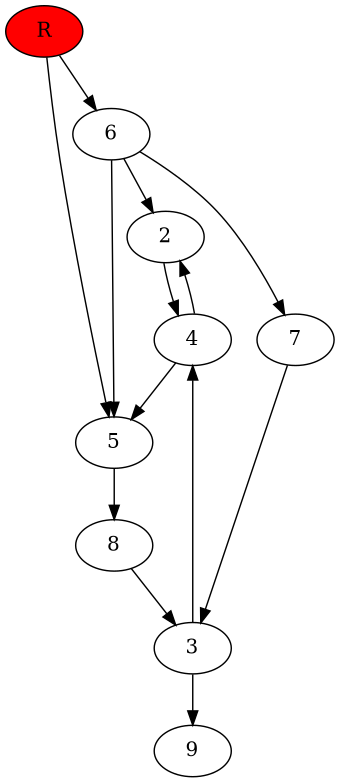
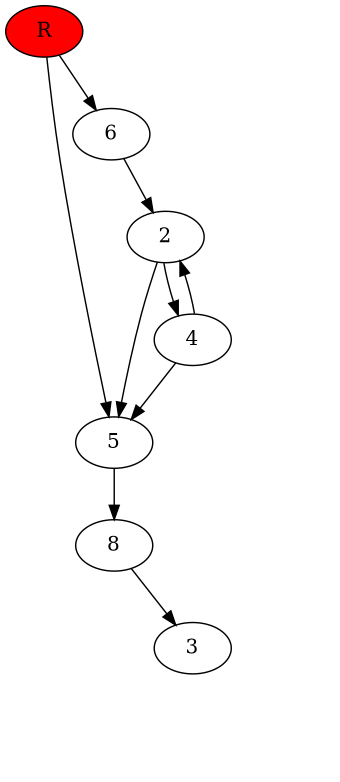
(113, 281) -> (137, 331)
(296, 340) -> none
(193, 501) -> none
(193, 751) -> none
